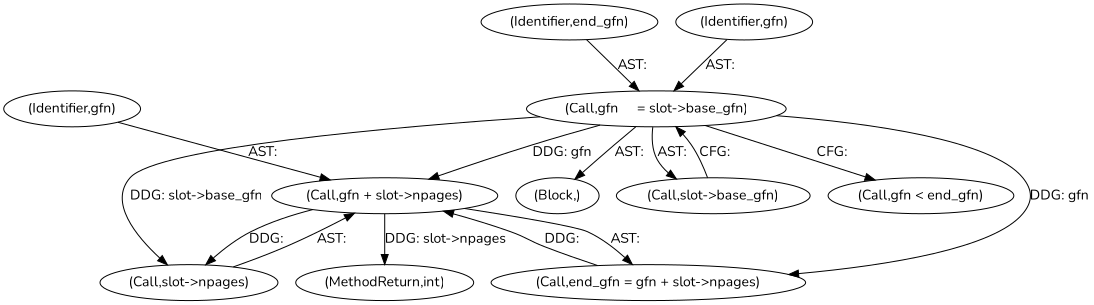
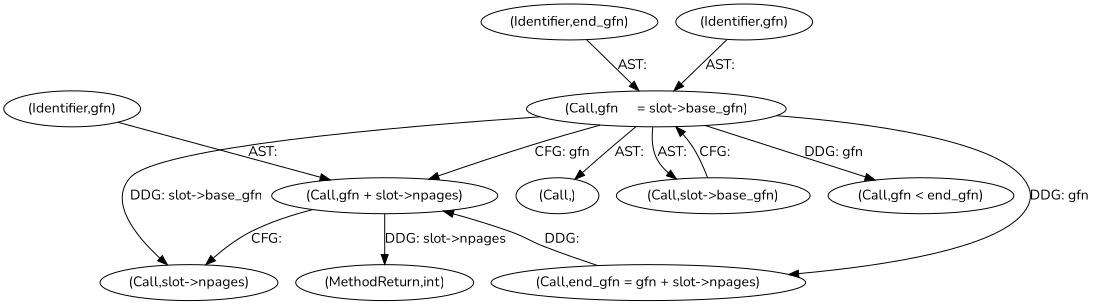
(562, 152) -> (562, 152)
(834, 152) -> (834, 152)
(557, 196) -> (557, 196)
(549, 223) -> none
(268, 239) -> (268, 239)
(290, 245) -> none
